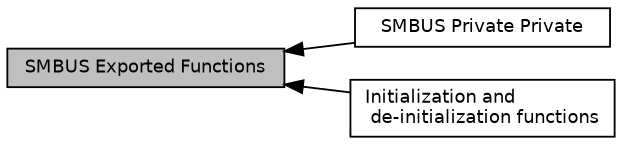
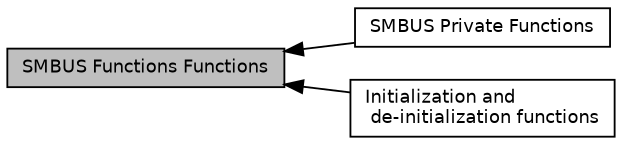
(483, 28) -> (483, 28)
(146, 68) -> (146, 68)
